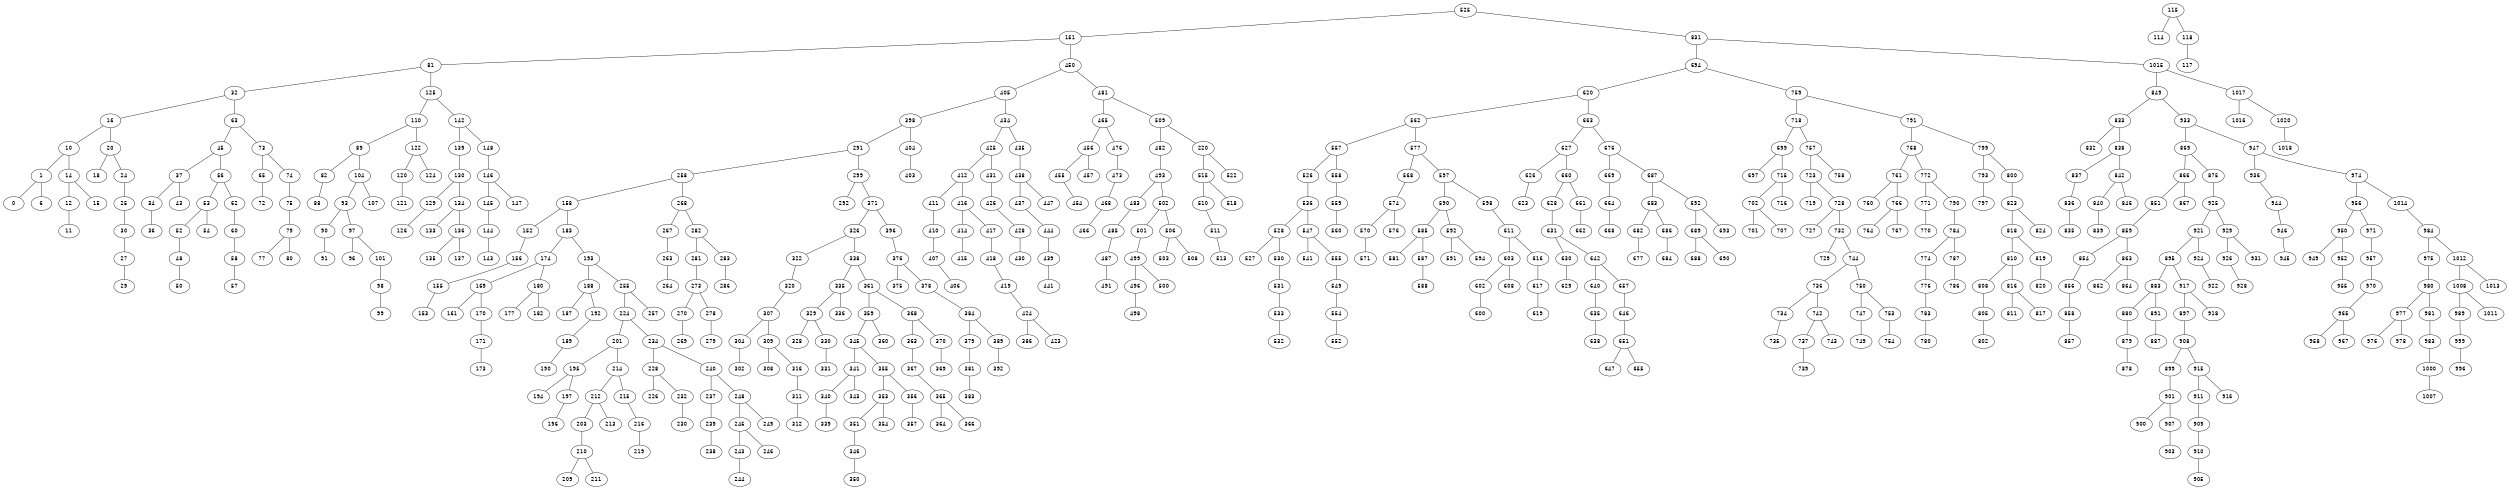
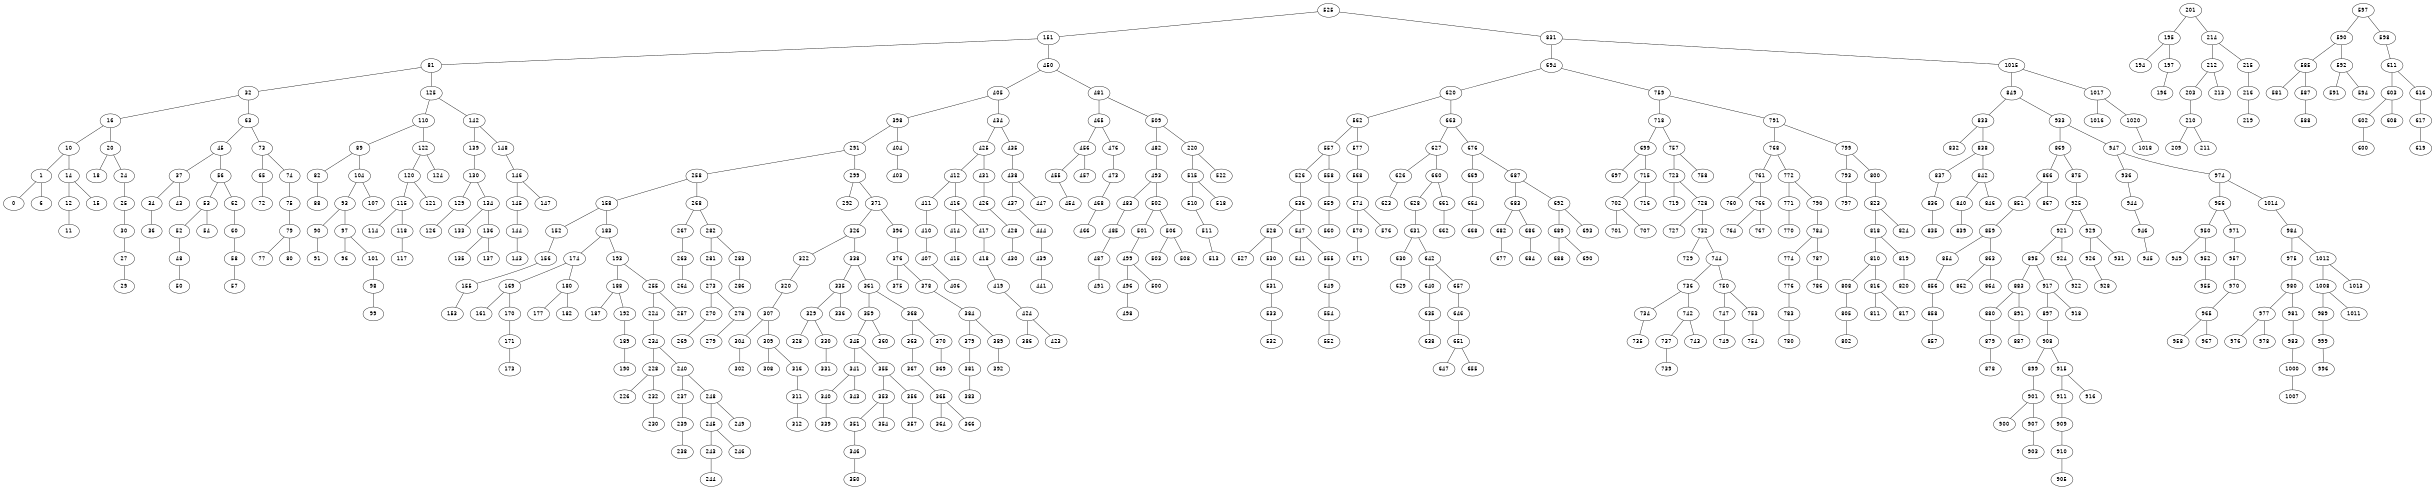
(1430, 162) -> none
none -> (406, 190)
(621, 328) -> none
